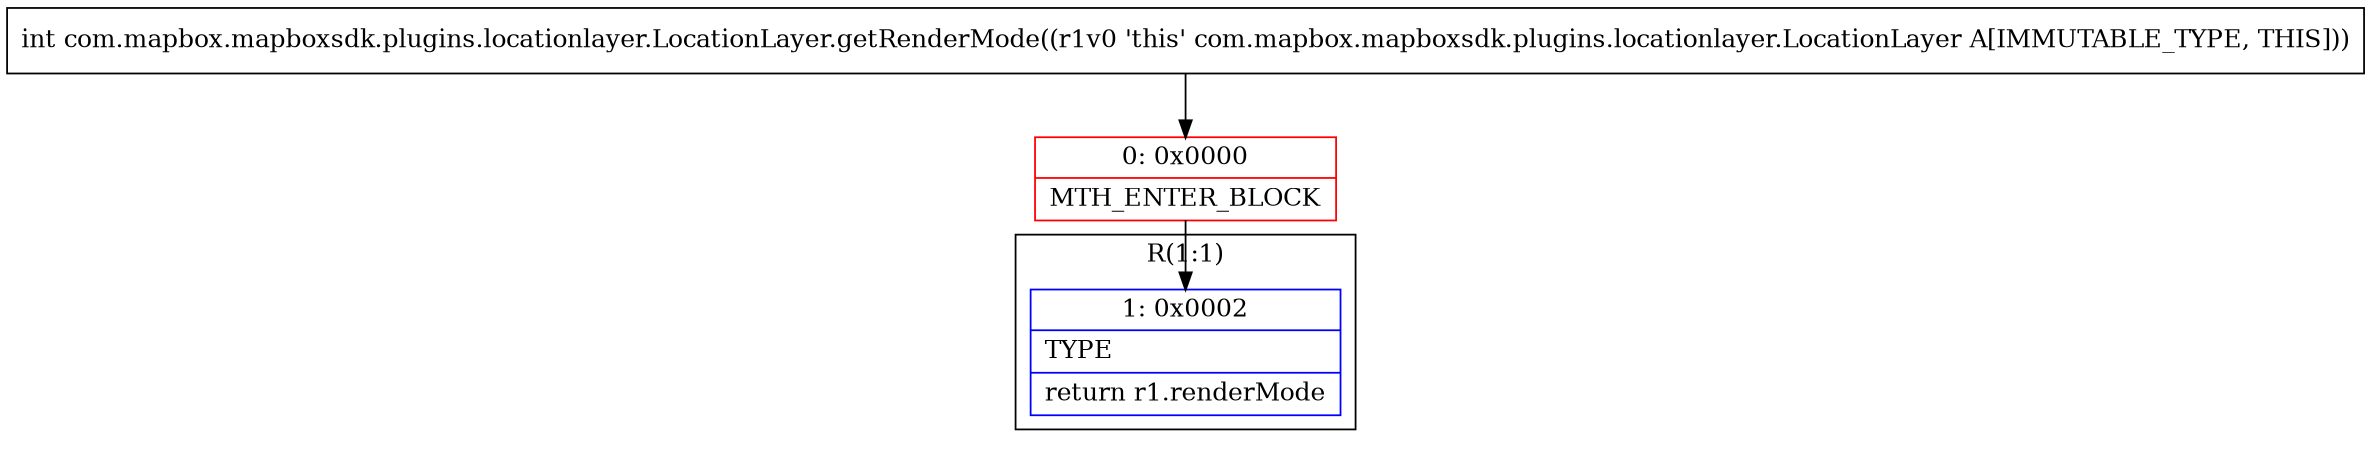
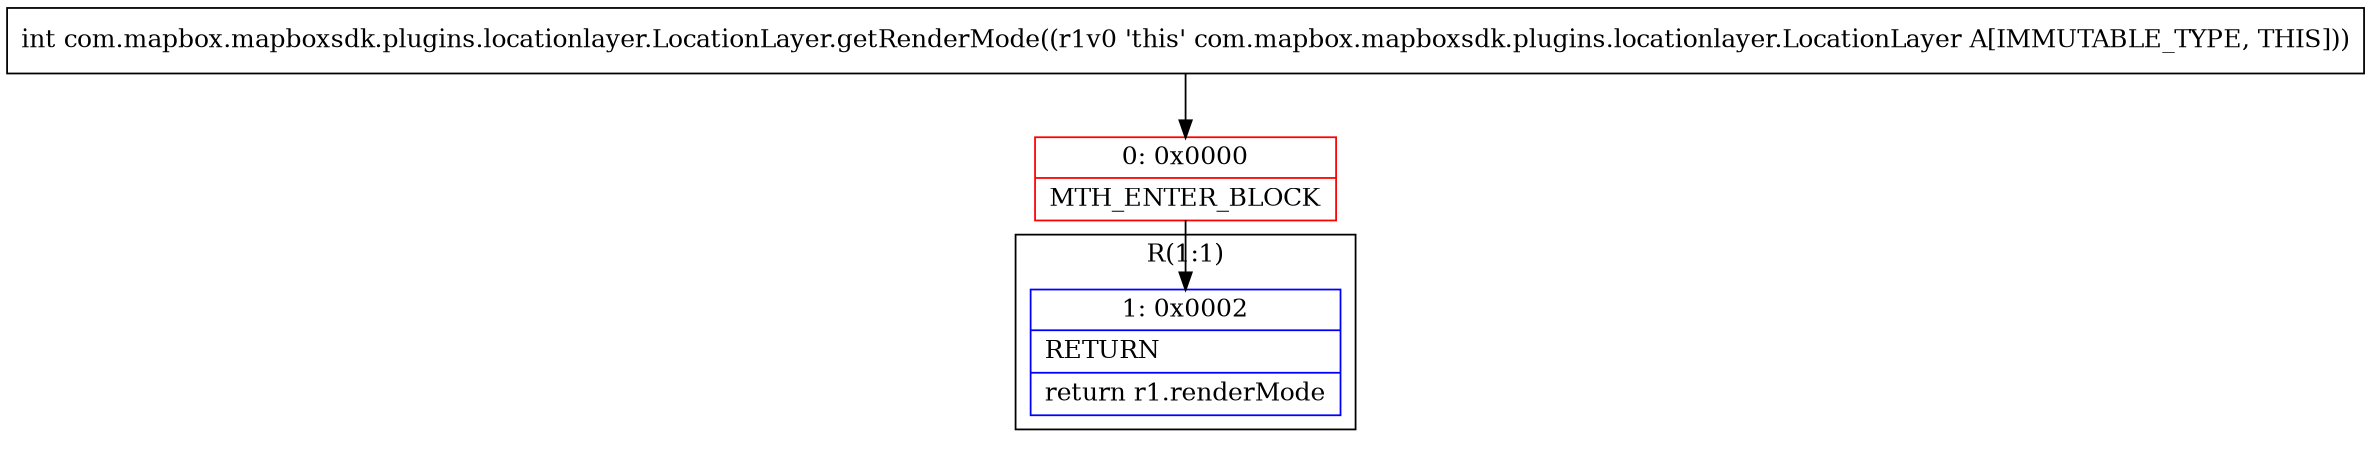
(1079, 351) -> (1102, 351)
